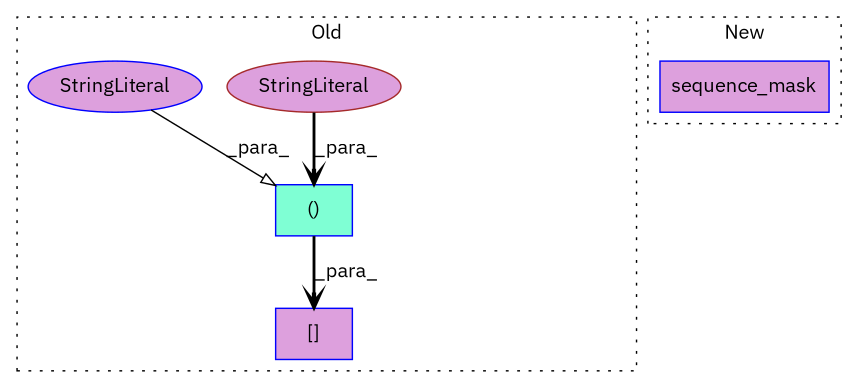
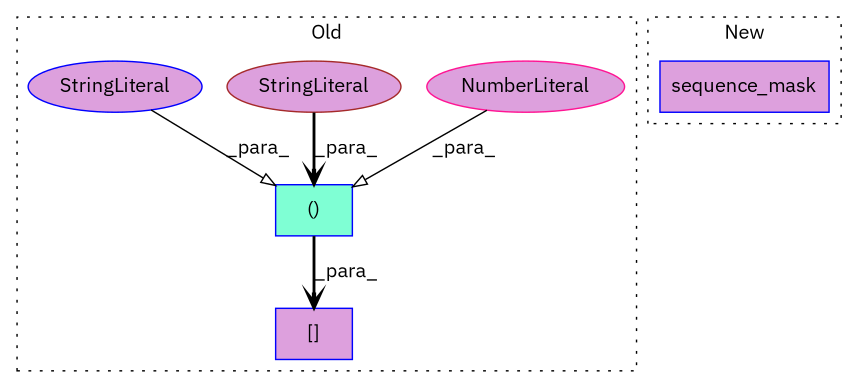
none -> (526, 87)
